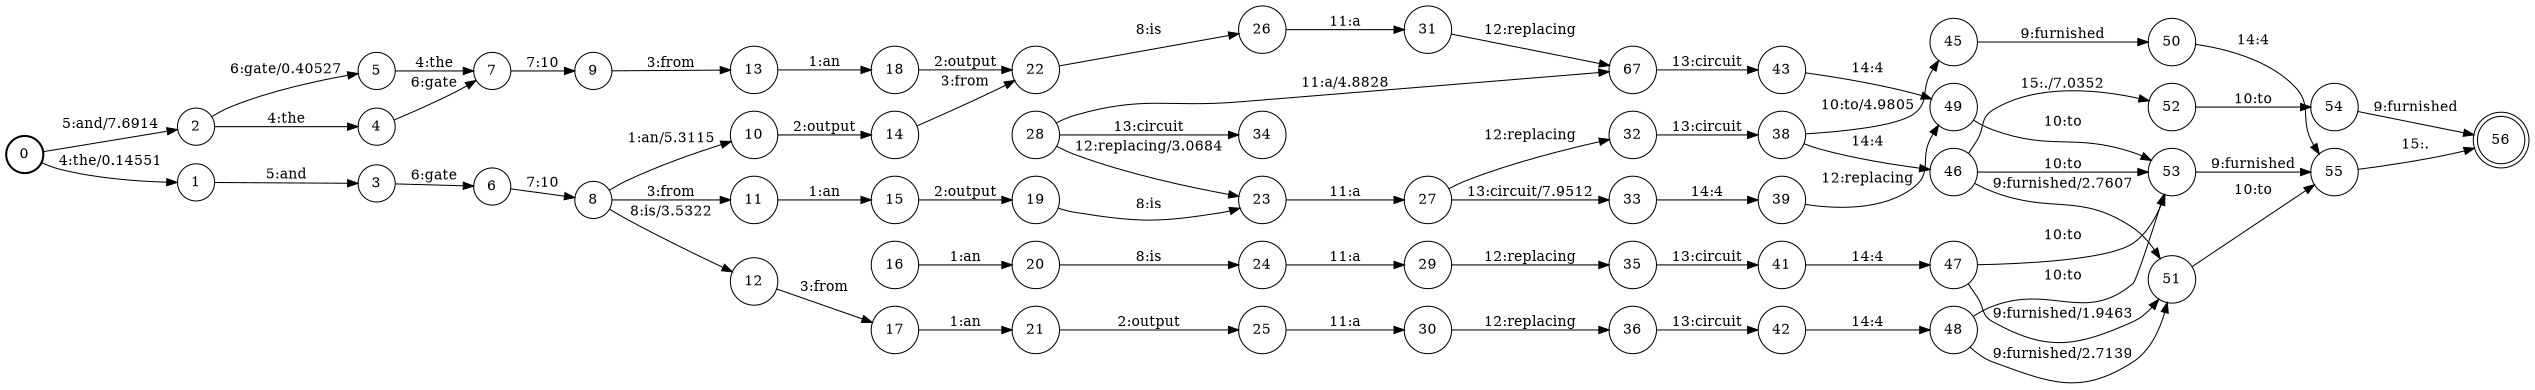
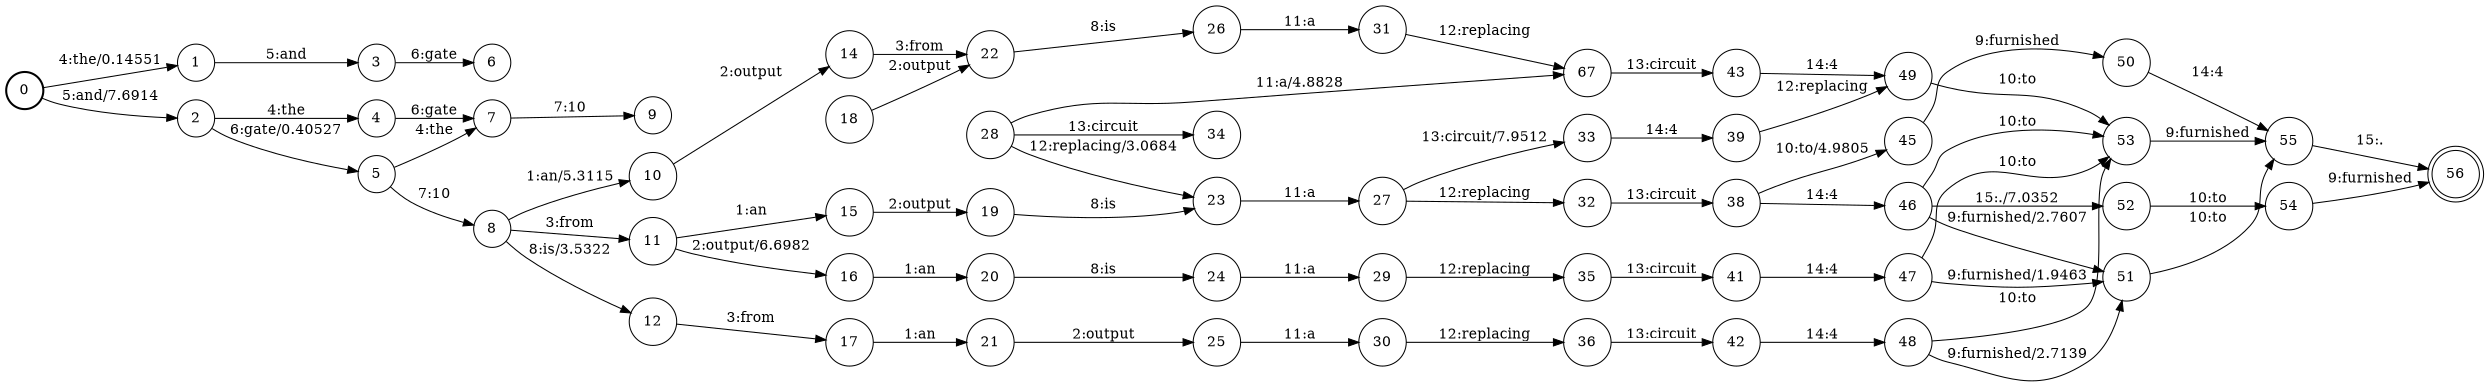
(754, 70) -> none
(538, 193) -> (425, 209)
none -> (745, 264)
